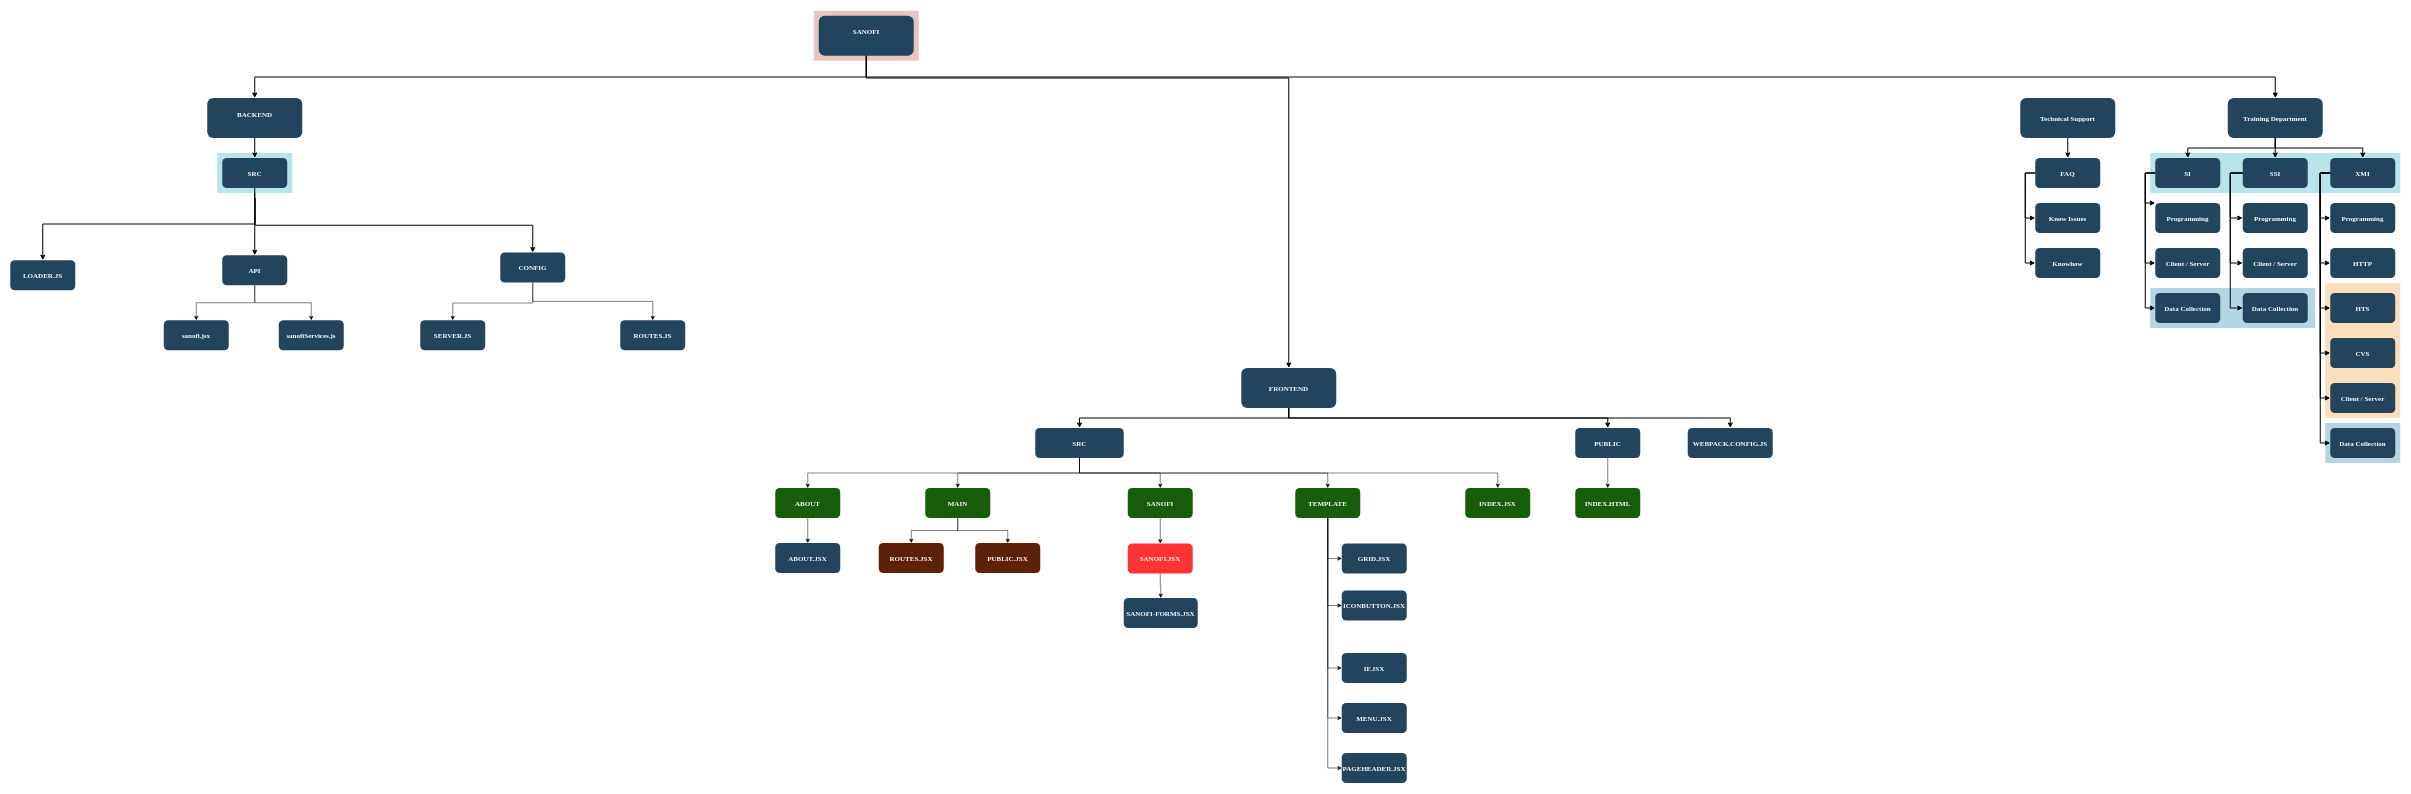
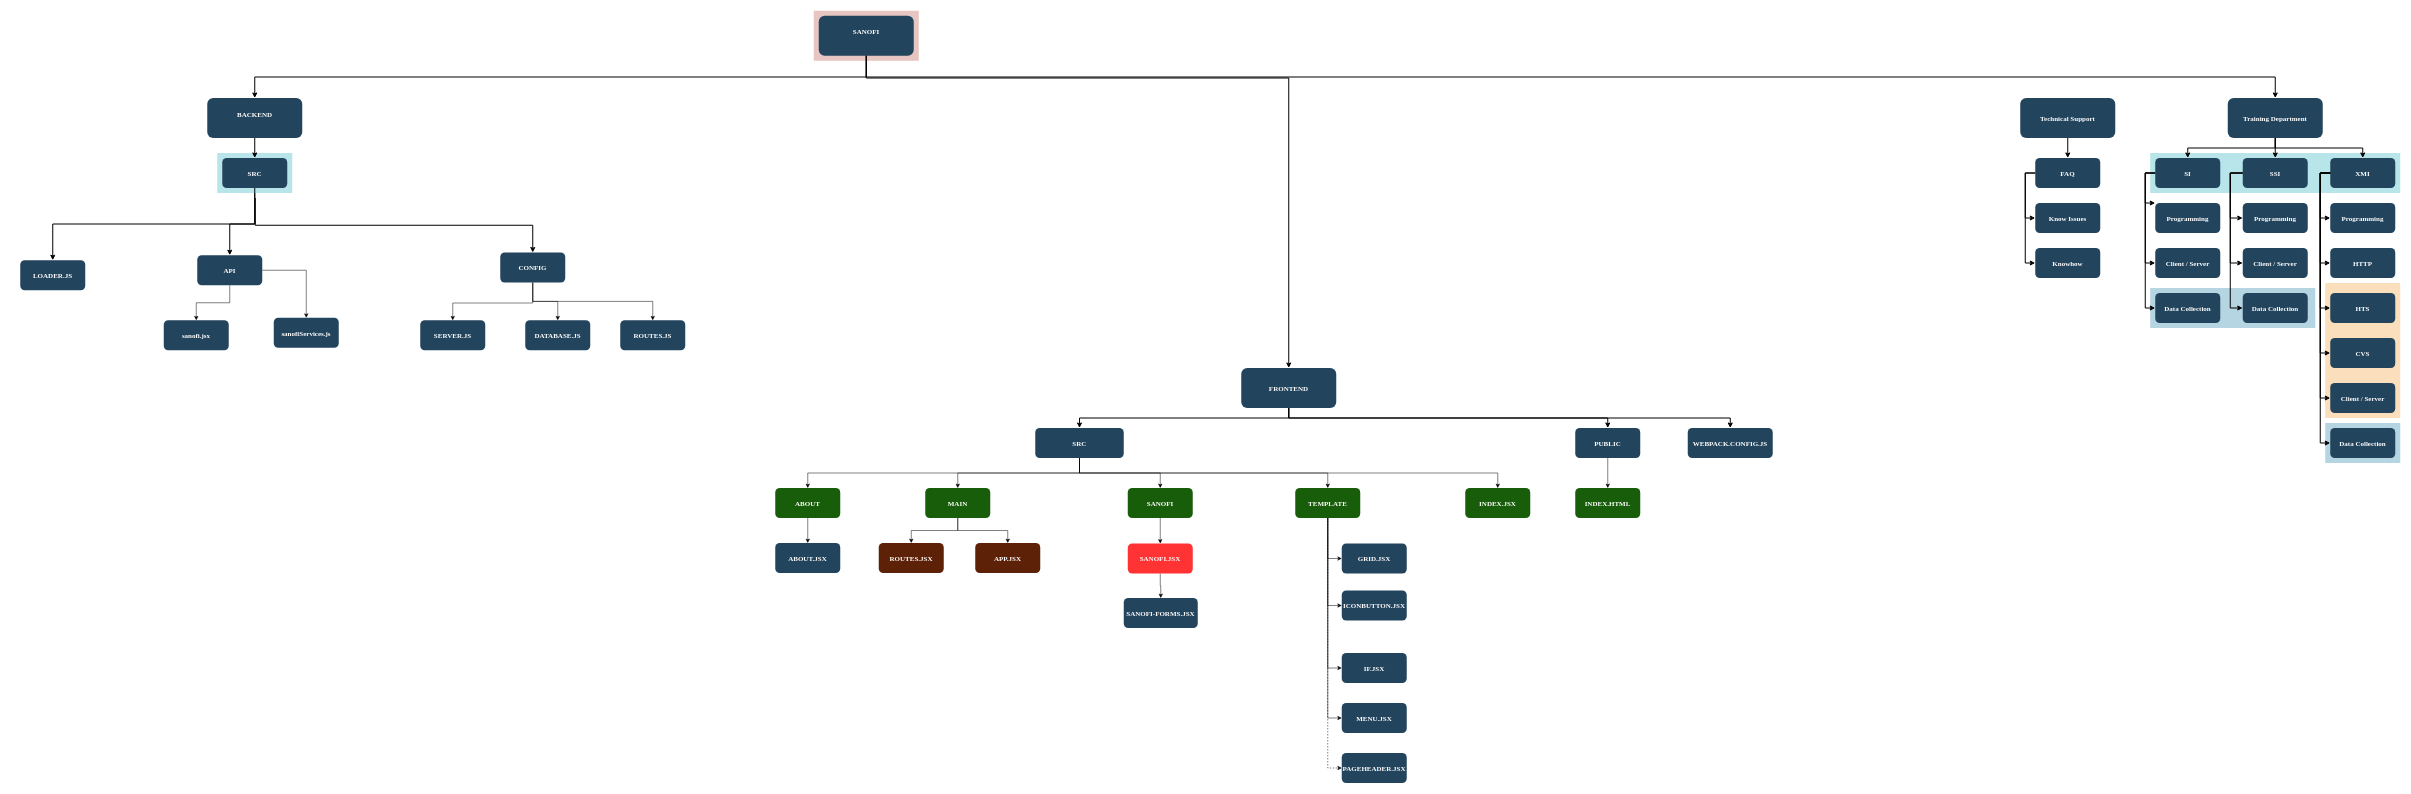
(255, 270) -> (230, 270)
(43, 275) -> (53, 275)
none -> (558, 315)
(311, 335) -> (306, 333)
none -> (558, 335)
(1008, 558) -> (1008, 558)
(1328, 748) -> (1328, 748)
